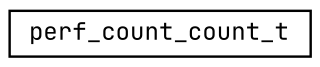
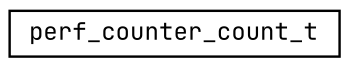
(160, 34) -> (175, 34)
